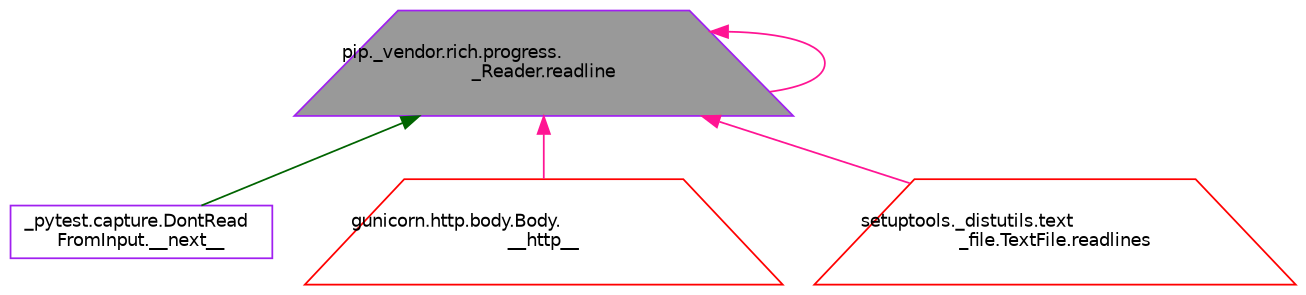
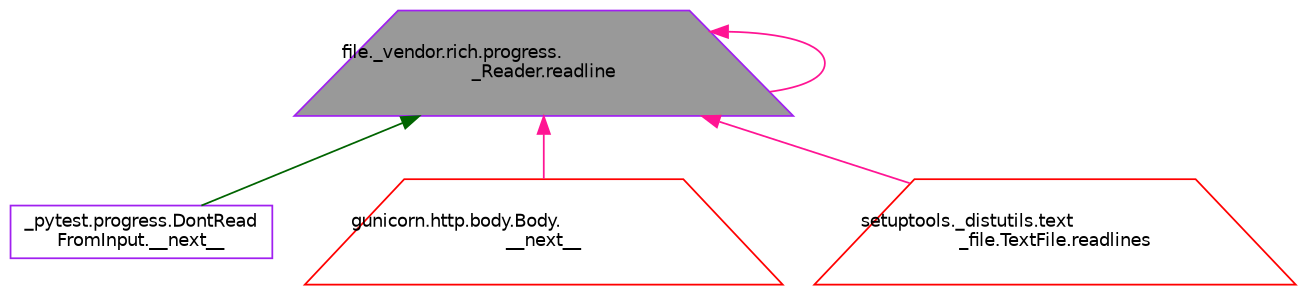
(544, 63) -> (544, 63)
(141, 232) -> (141, 232)
(544, 232) -> (544, 232)
